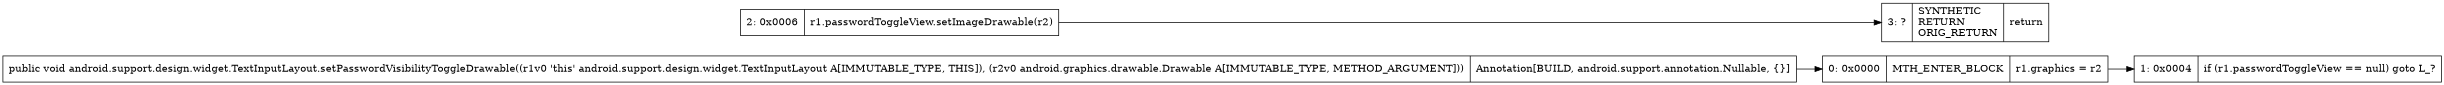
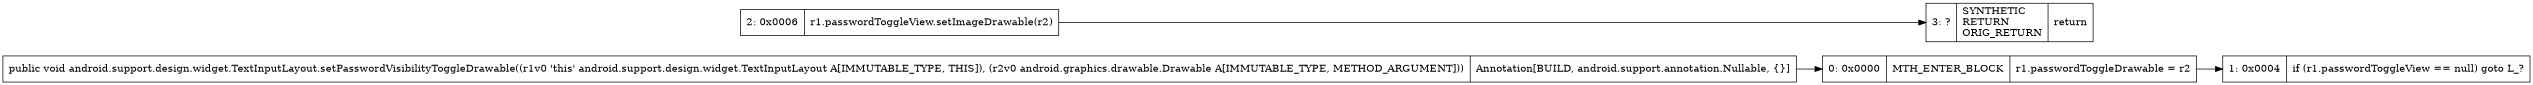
(2059, 69) -> (2103, 69)
